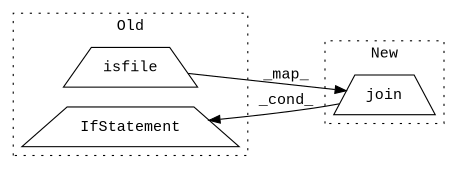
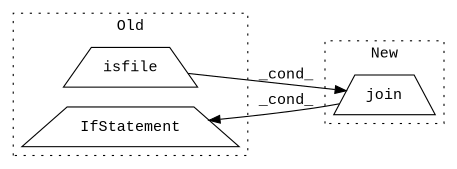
(286, 74) -> (286, 74)
